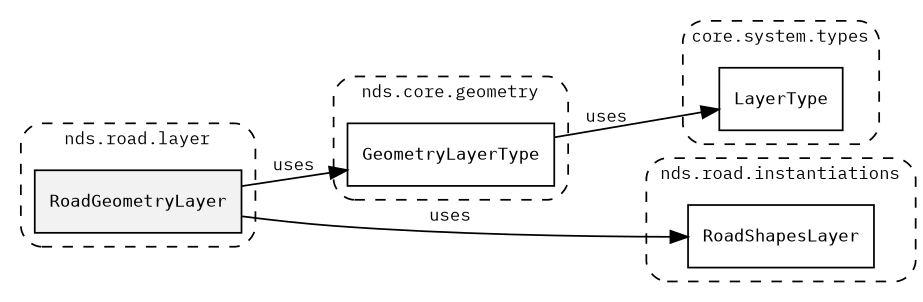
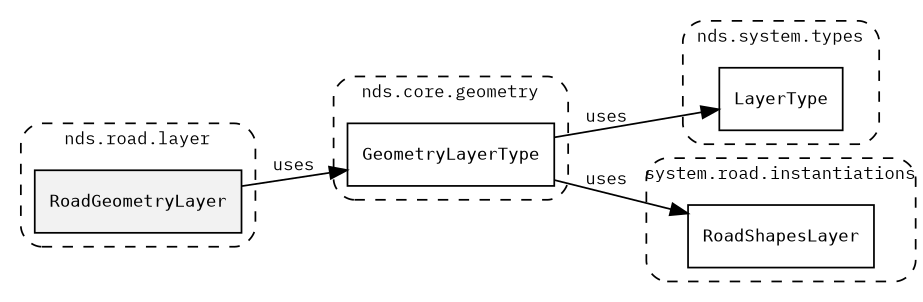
(781, 37) -> (781, 37)
(781, 175) -> (781, 175)
(456, 233) -> (613, 195)
